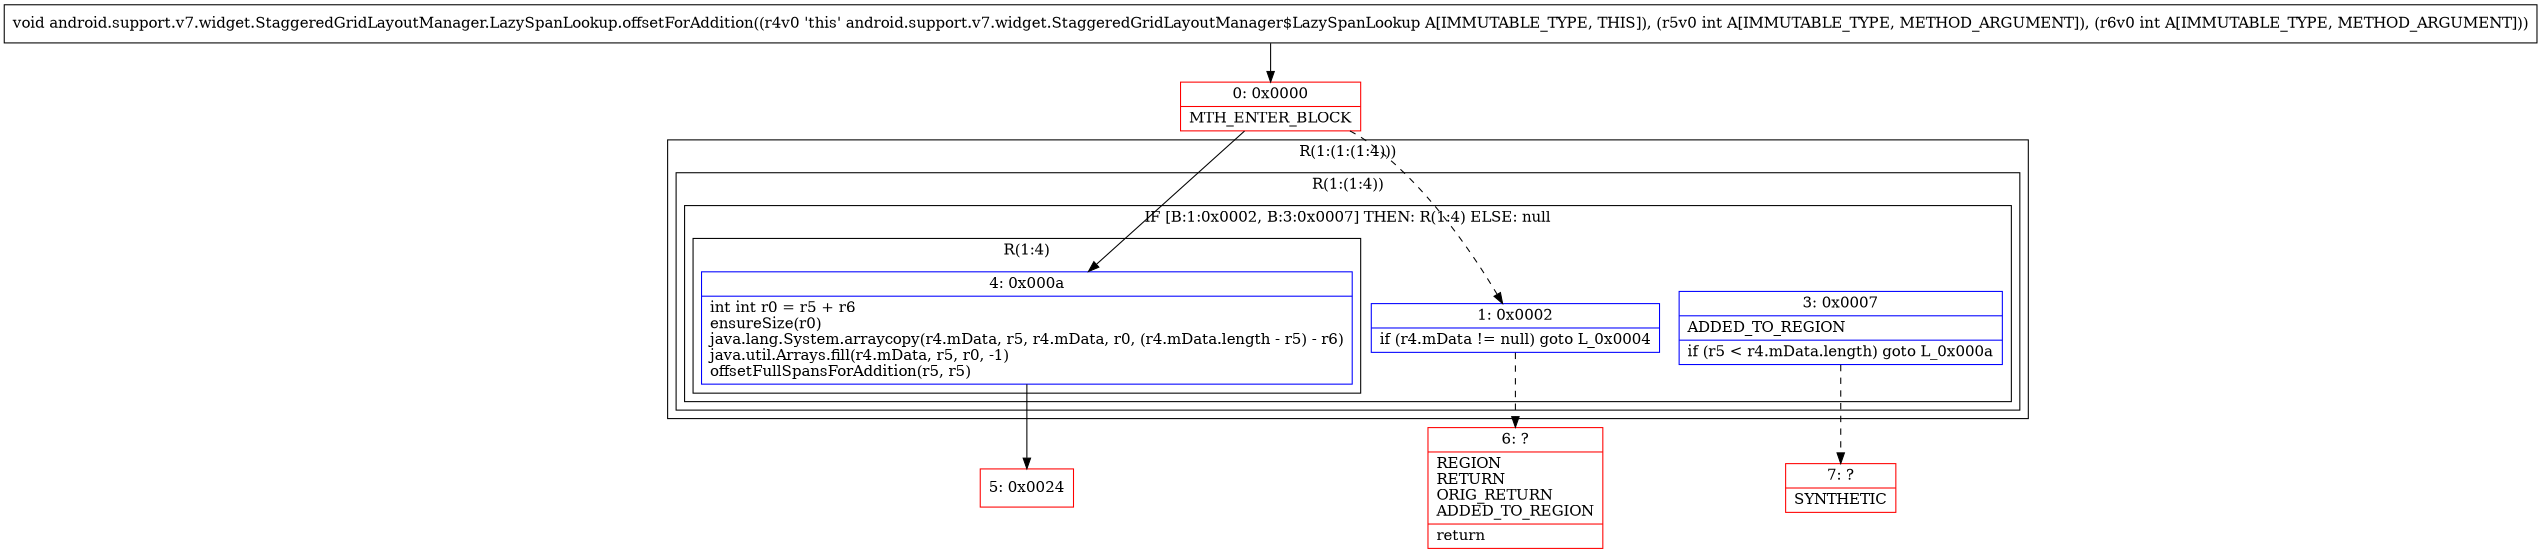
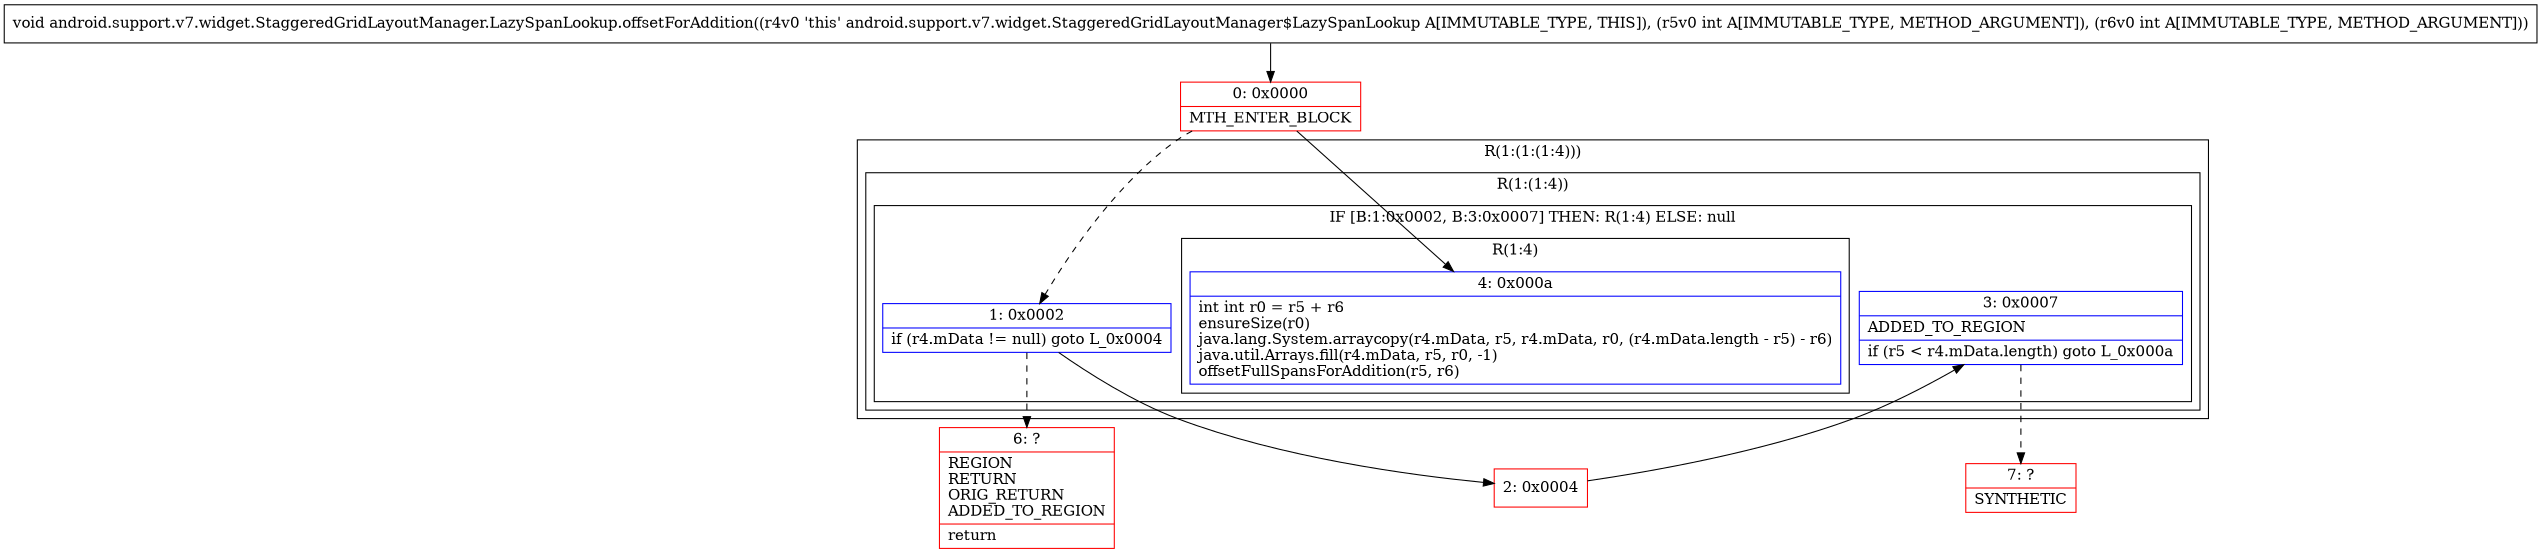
(841, 371) -> (1329, 371)
(1027, 488) -> none
none -> (1541, 488)
